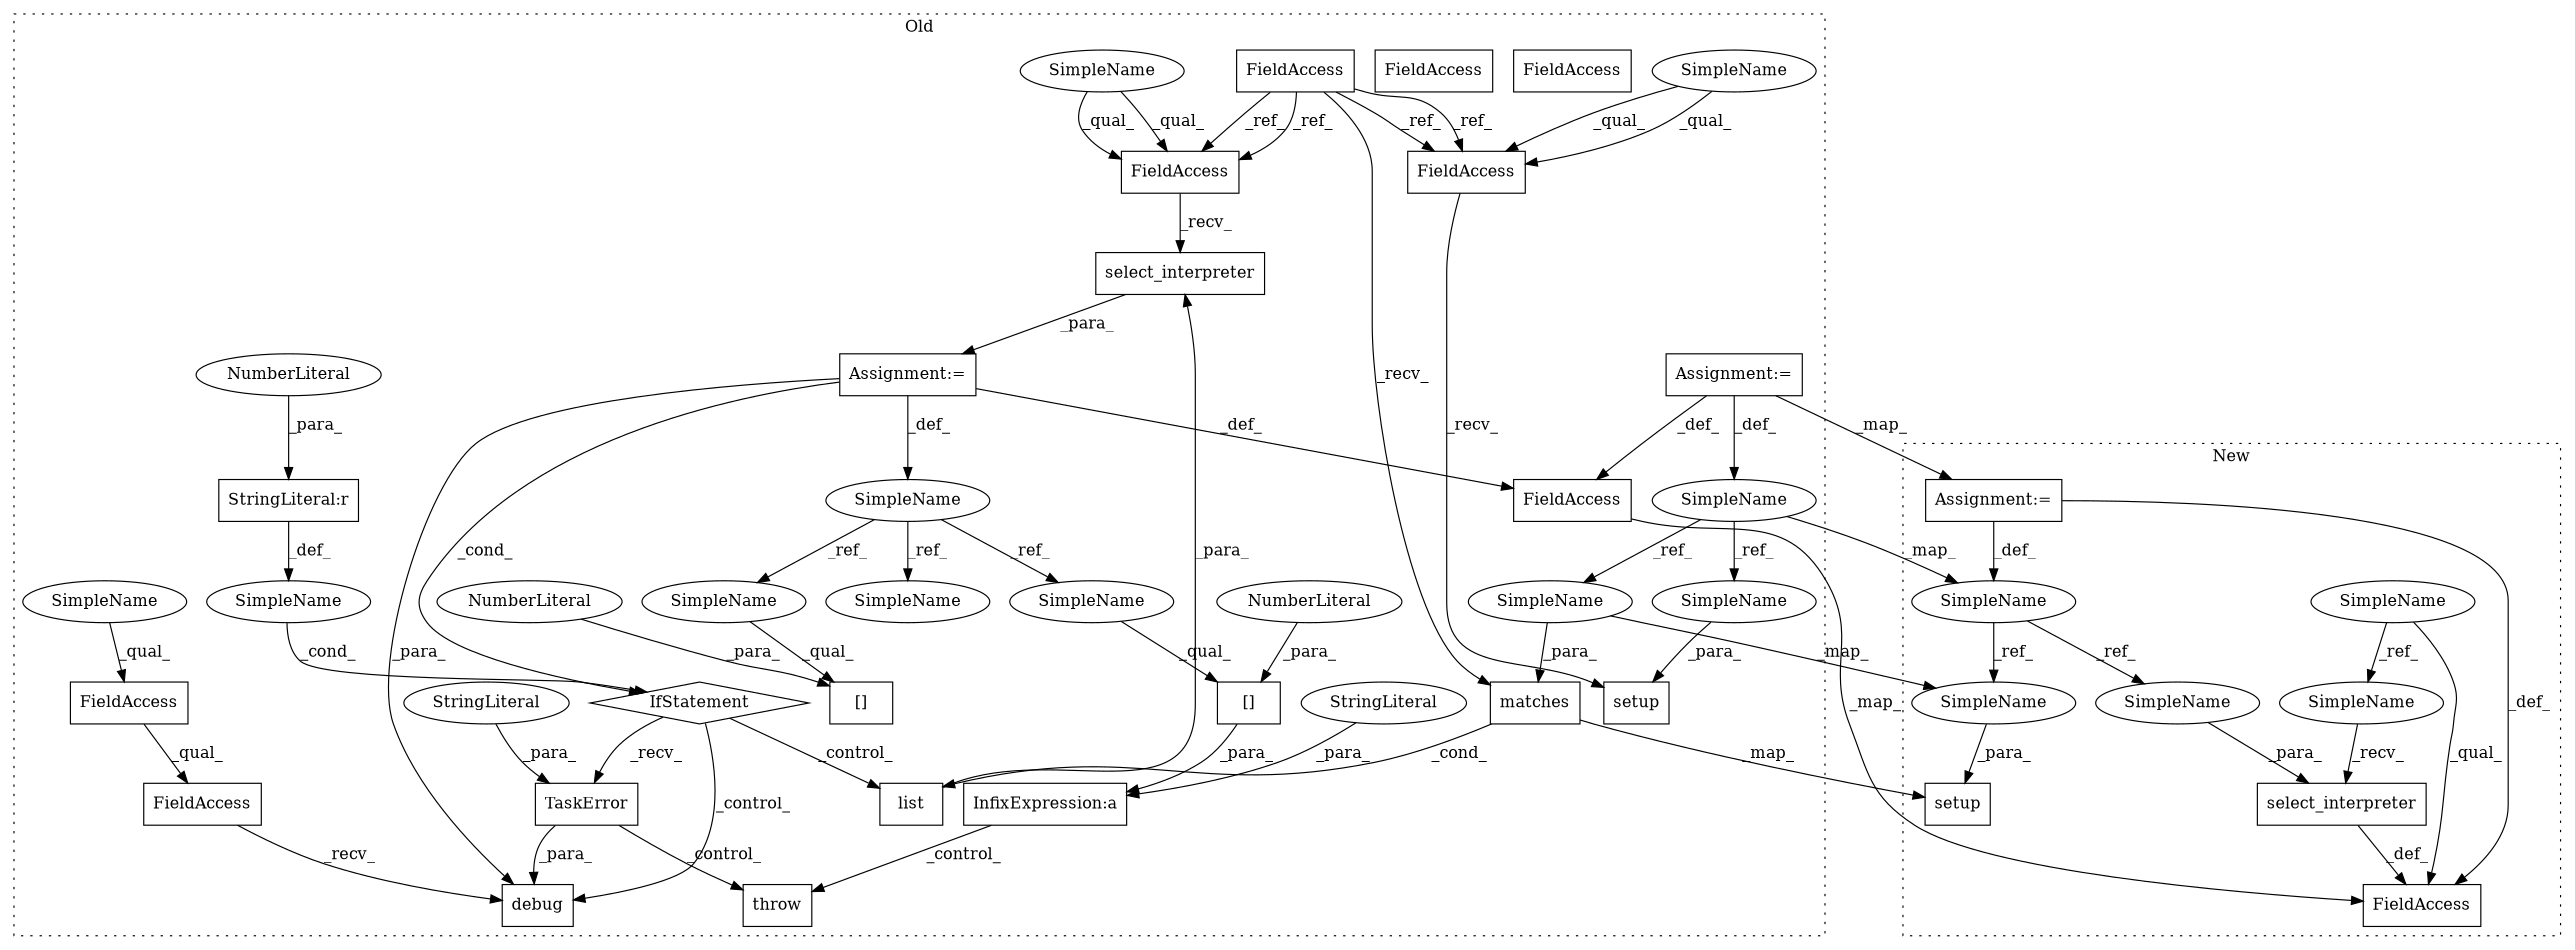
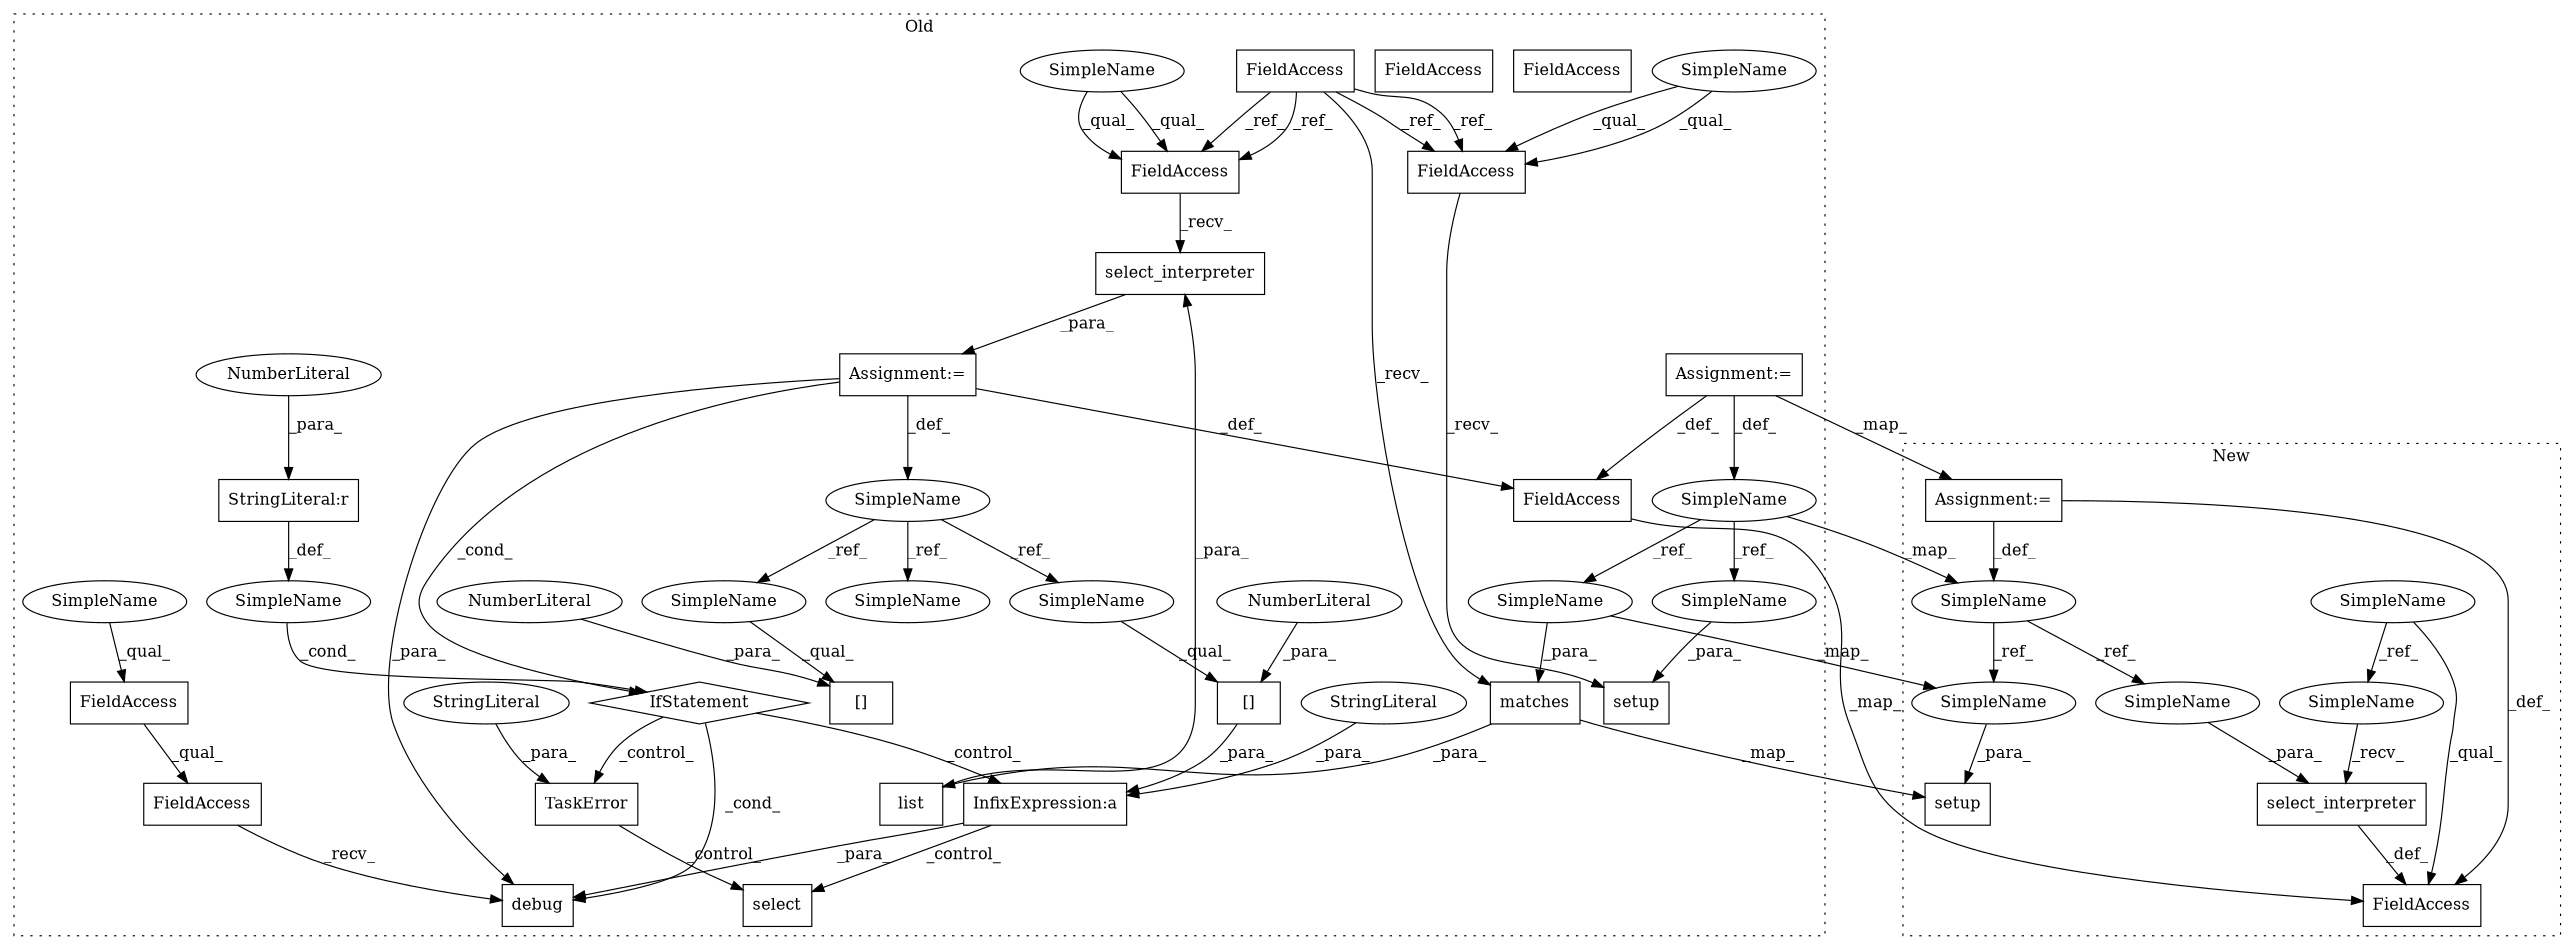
(799, 751) -> (875, 739)
(656, 754) -> (656, 754)
(1460, 754) -> (1460, 754)
(753, 804) -> (753, 804)
(539, 846) -> (774, 858)
(777, 906) -> (777, 906)
